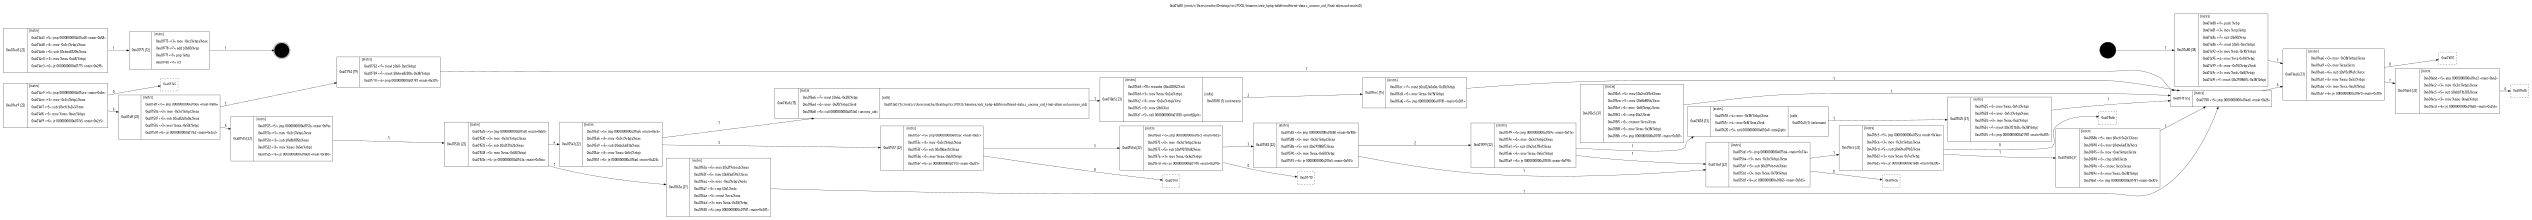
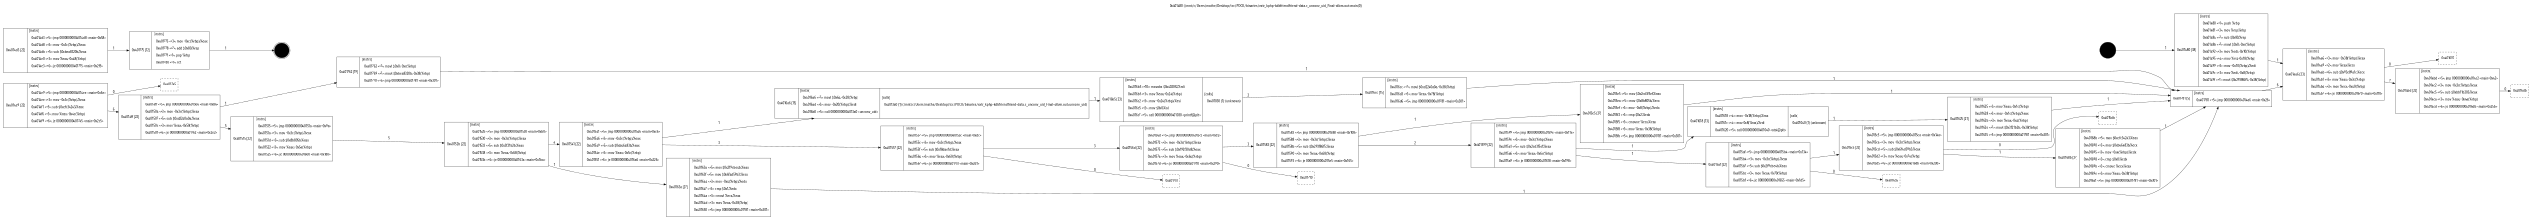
(1530, 176) -> (1468, 121)
